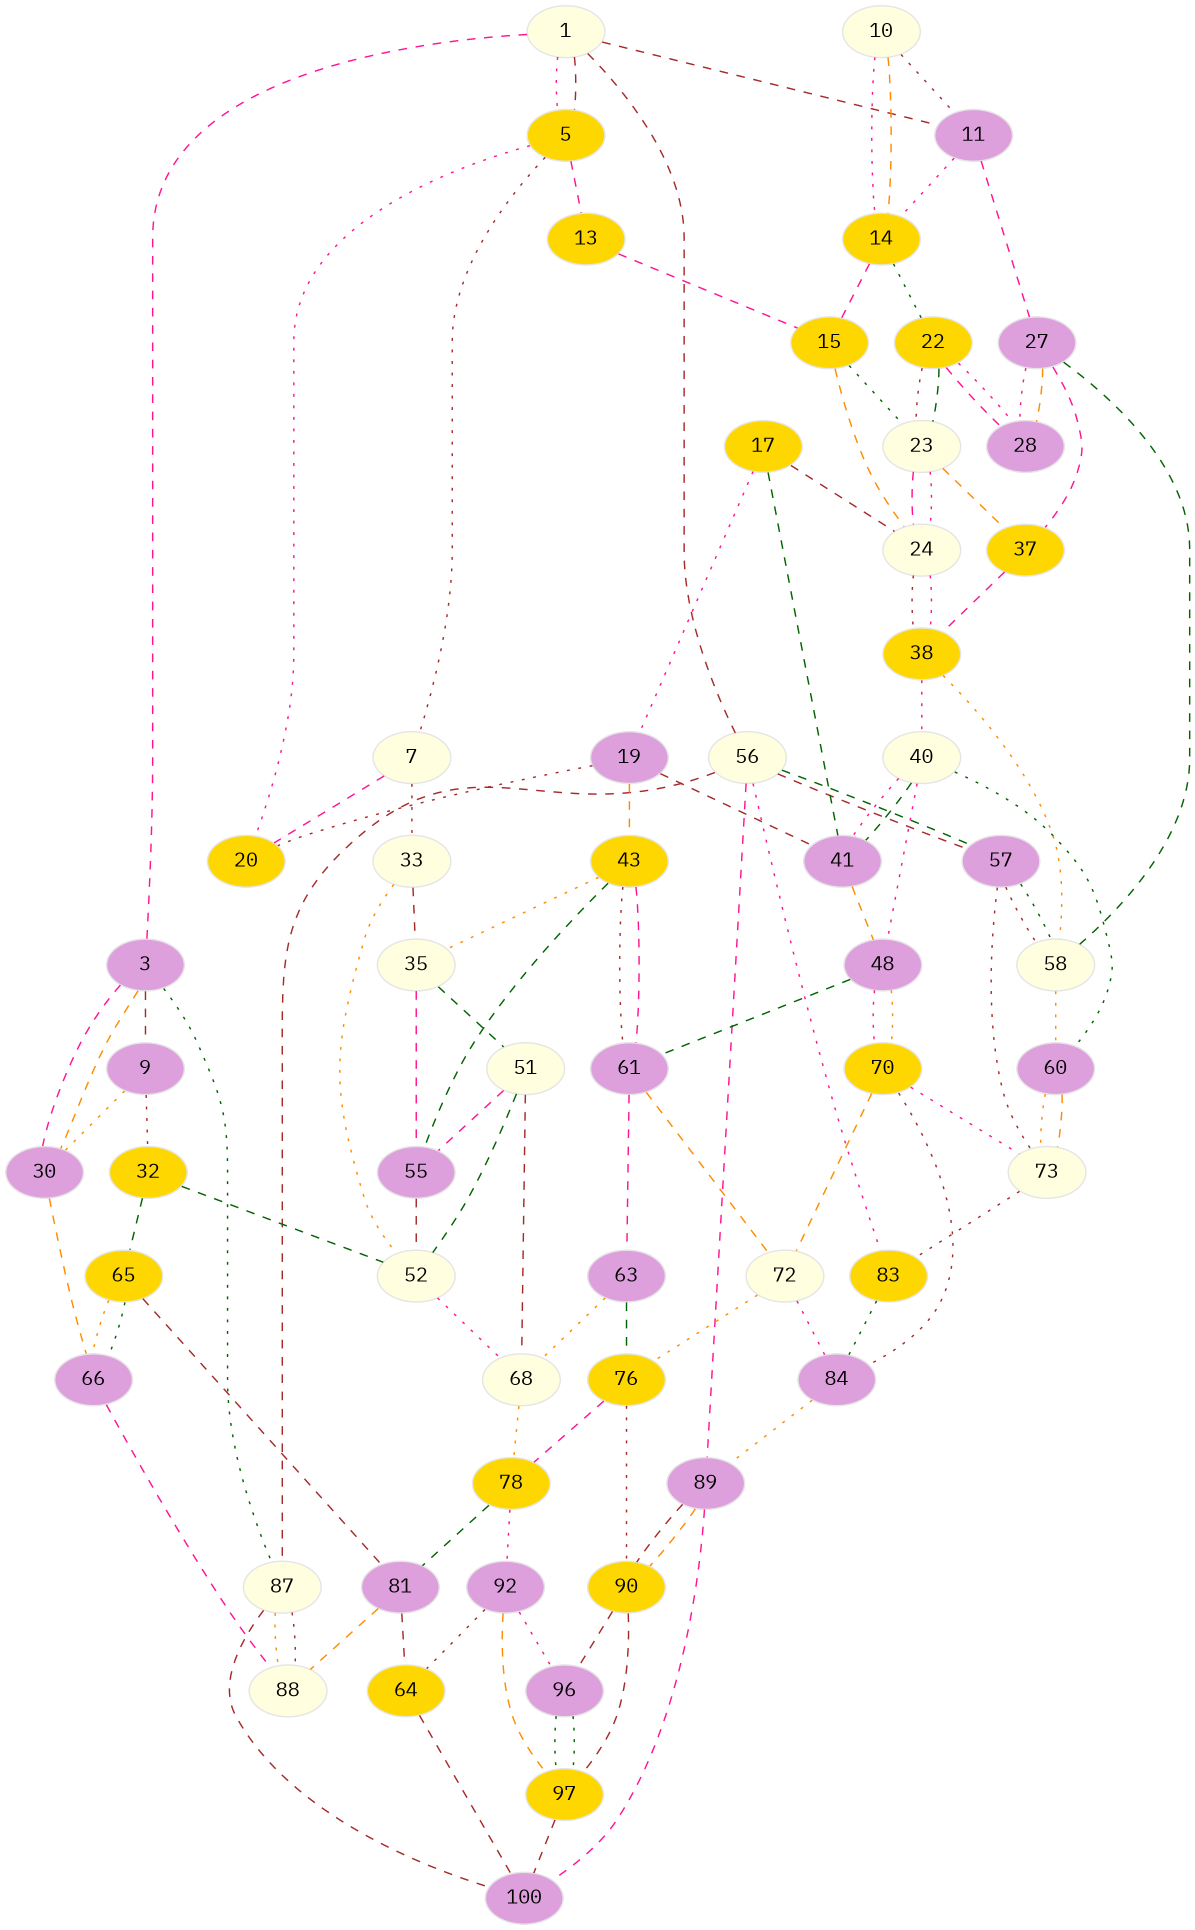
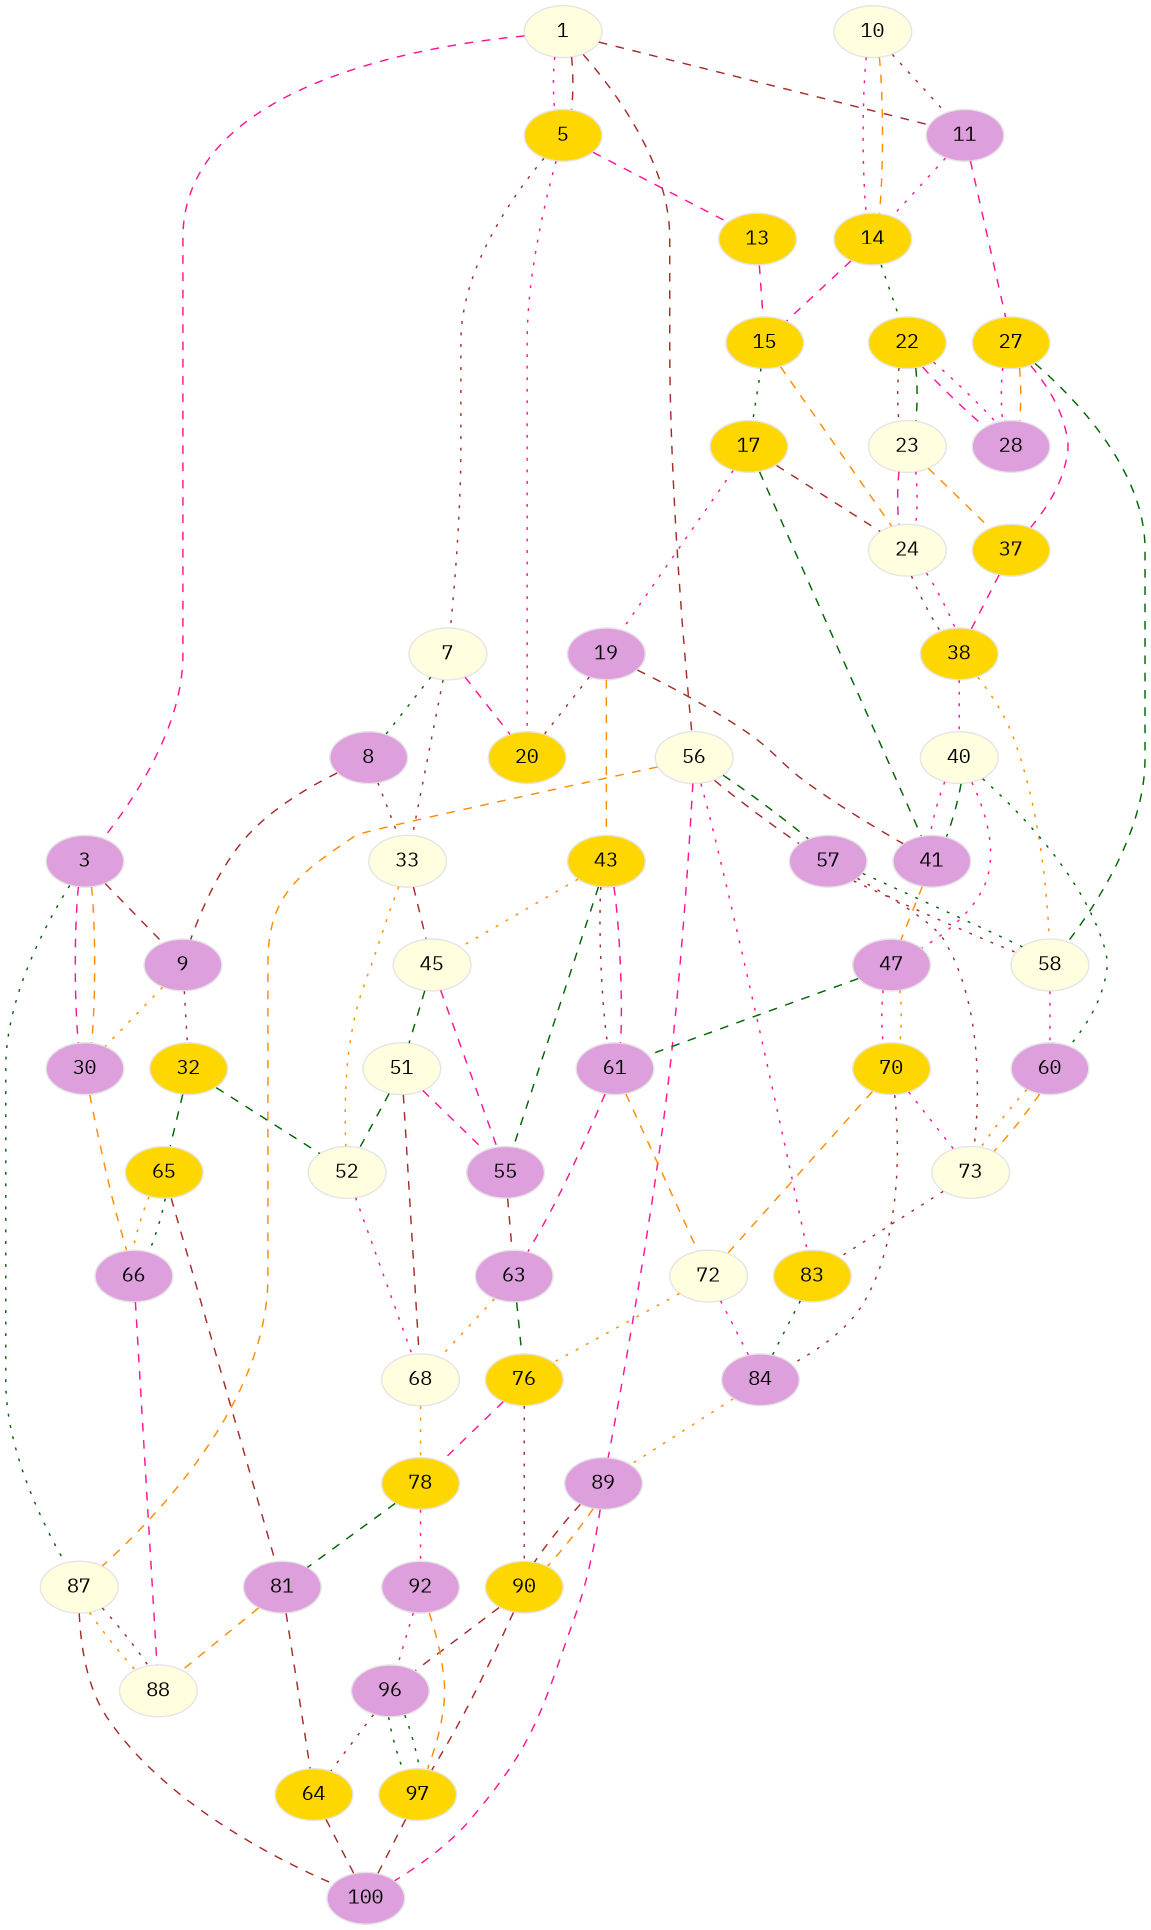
(1037, 343) -> (1011, 343)
(876, 395) -> (757, 394)
none -> (369, 758)
(416, 965) -> (432, 965)
(883, 965) -> (892, 965)
(283, 1001) -> (268, 1054)
(1056, 1017) -> (1050, 1017)
(416, 1224) -> (510, 1224)
(456, 1639) -> (352, 1743)
